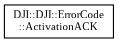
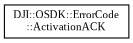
(59, 21) -> (67, 21)
